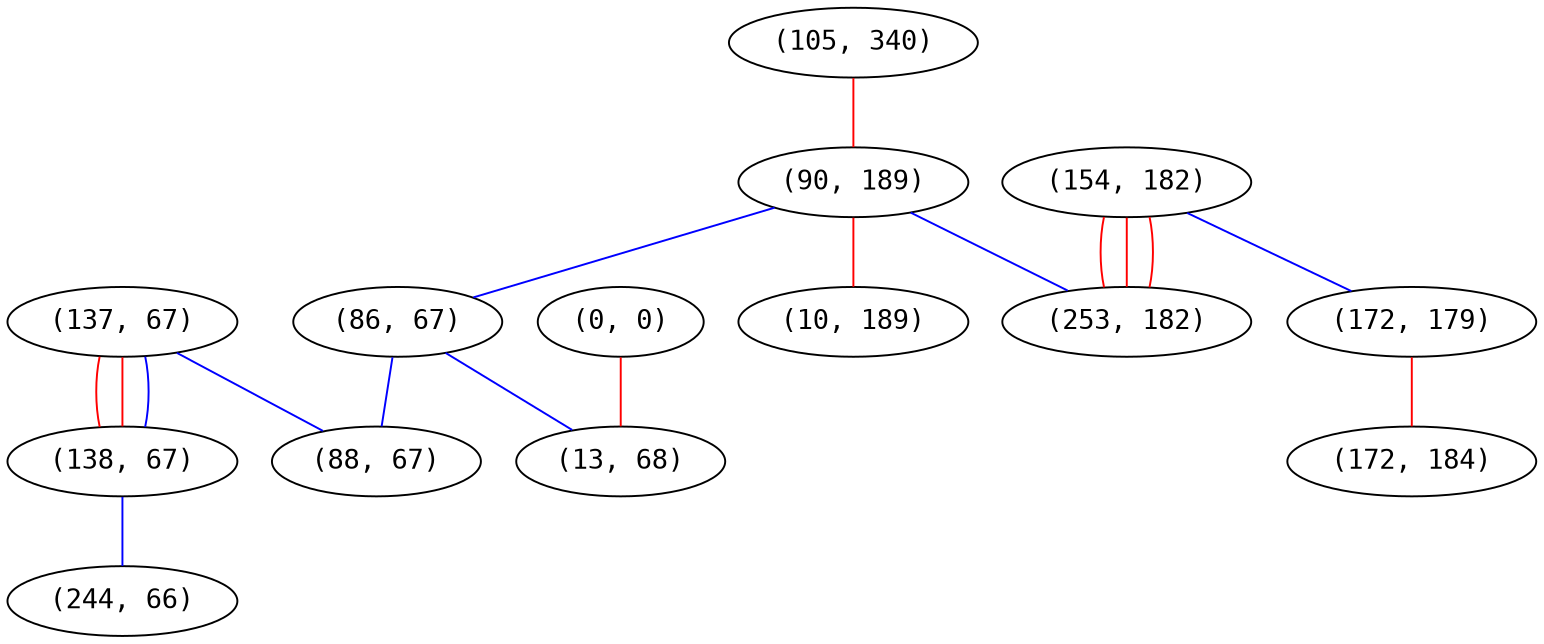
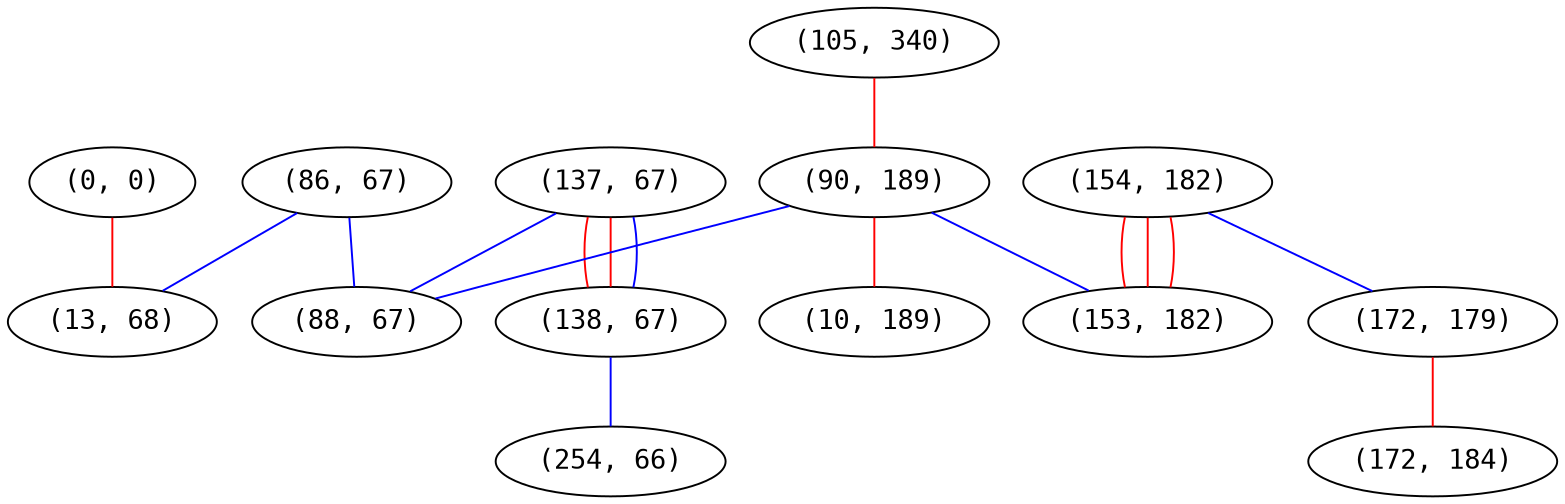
(624, 253) -> (657, 240)
(1127, 322) -> (1148, 322)
(122, 601) -> (611, 461)
